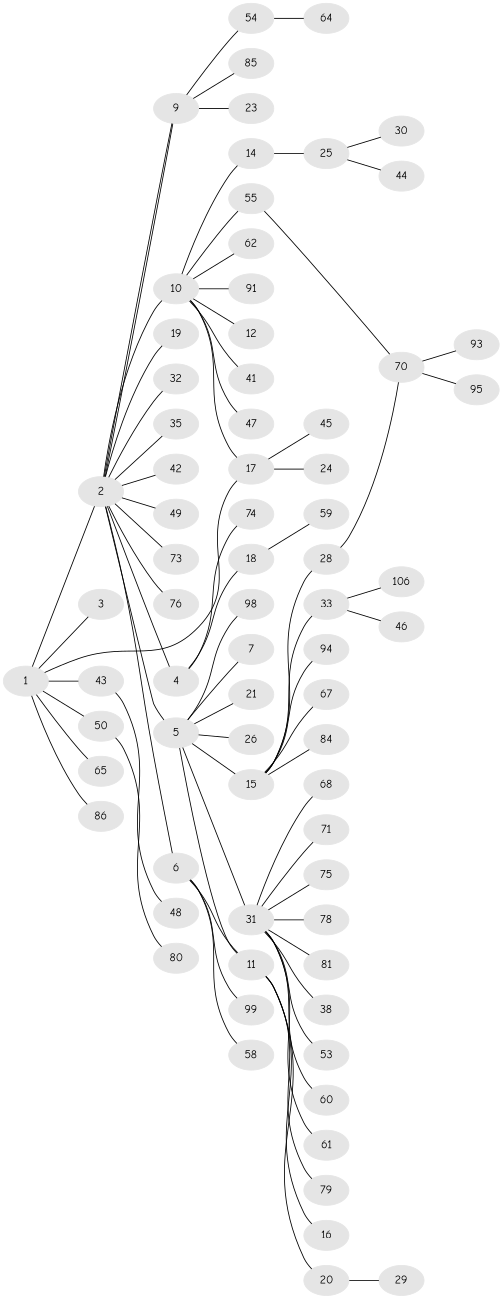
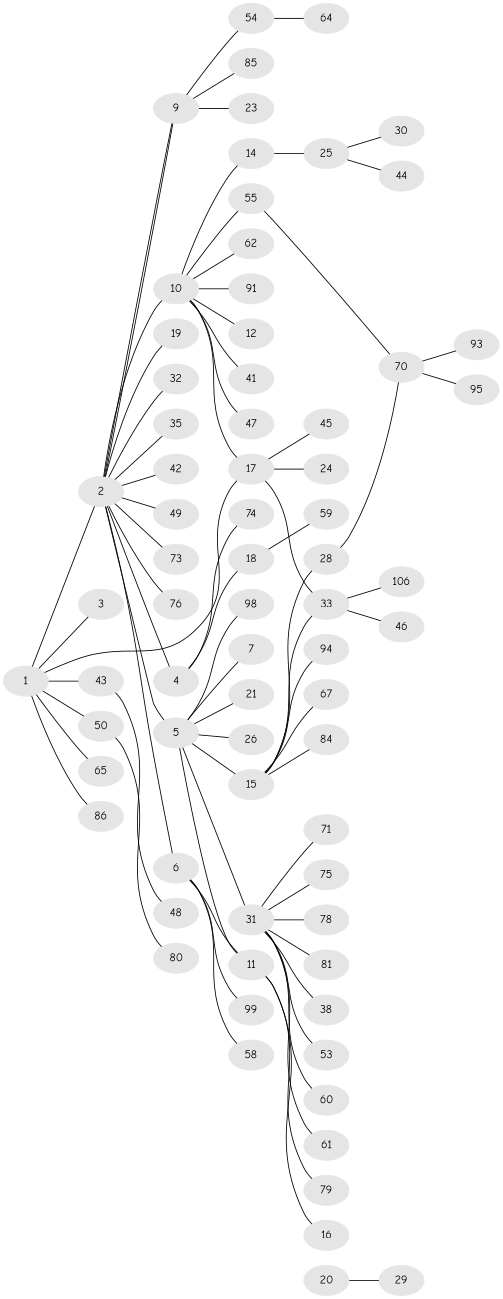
none -> (288, 531)
(326, 785) -> none
(285, 1176) -> none
